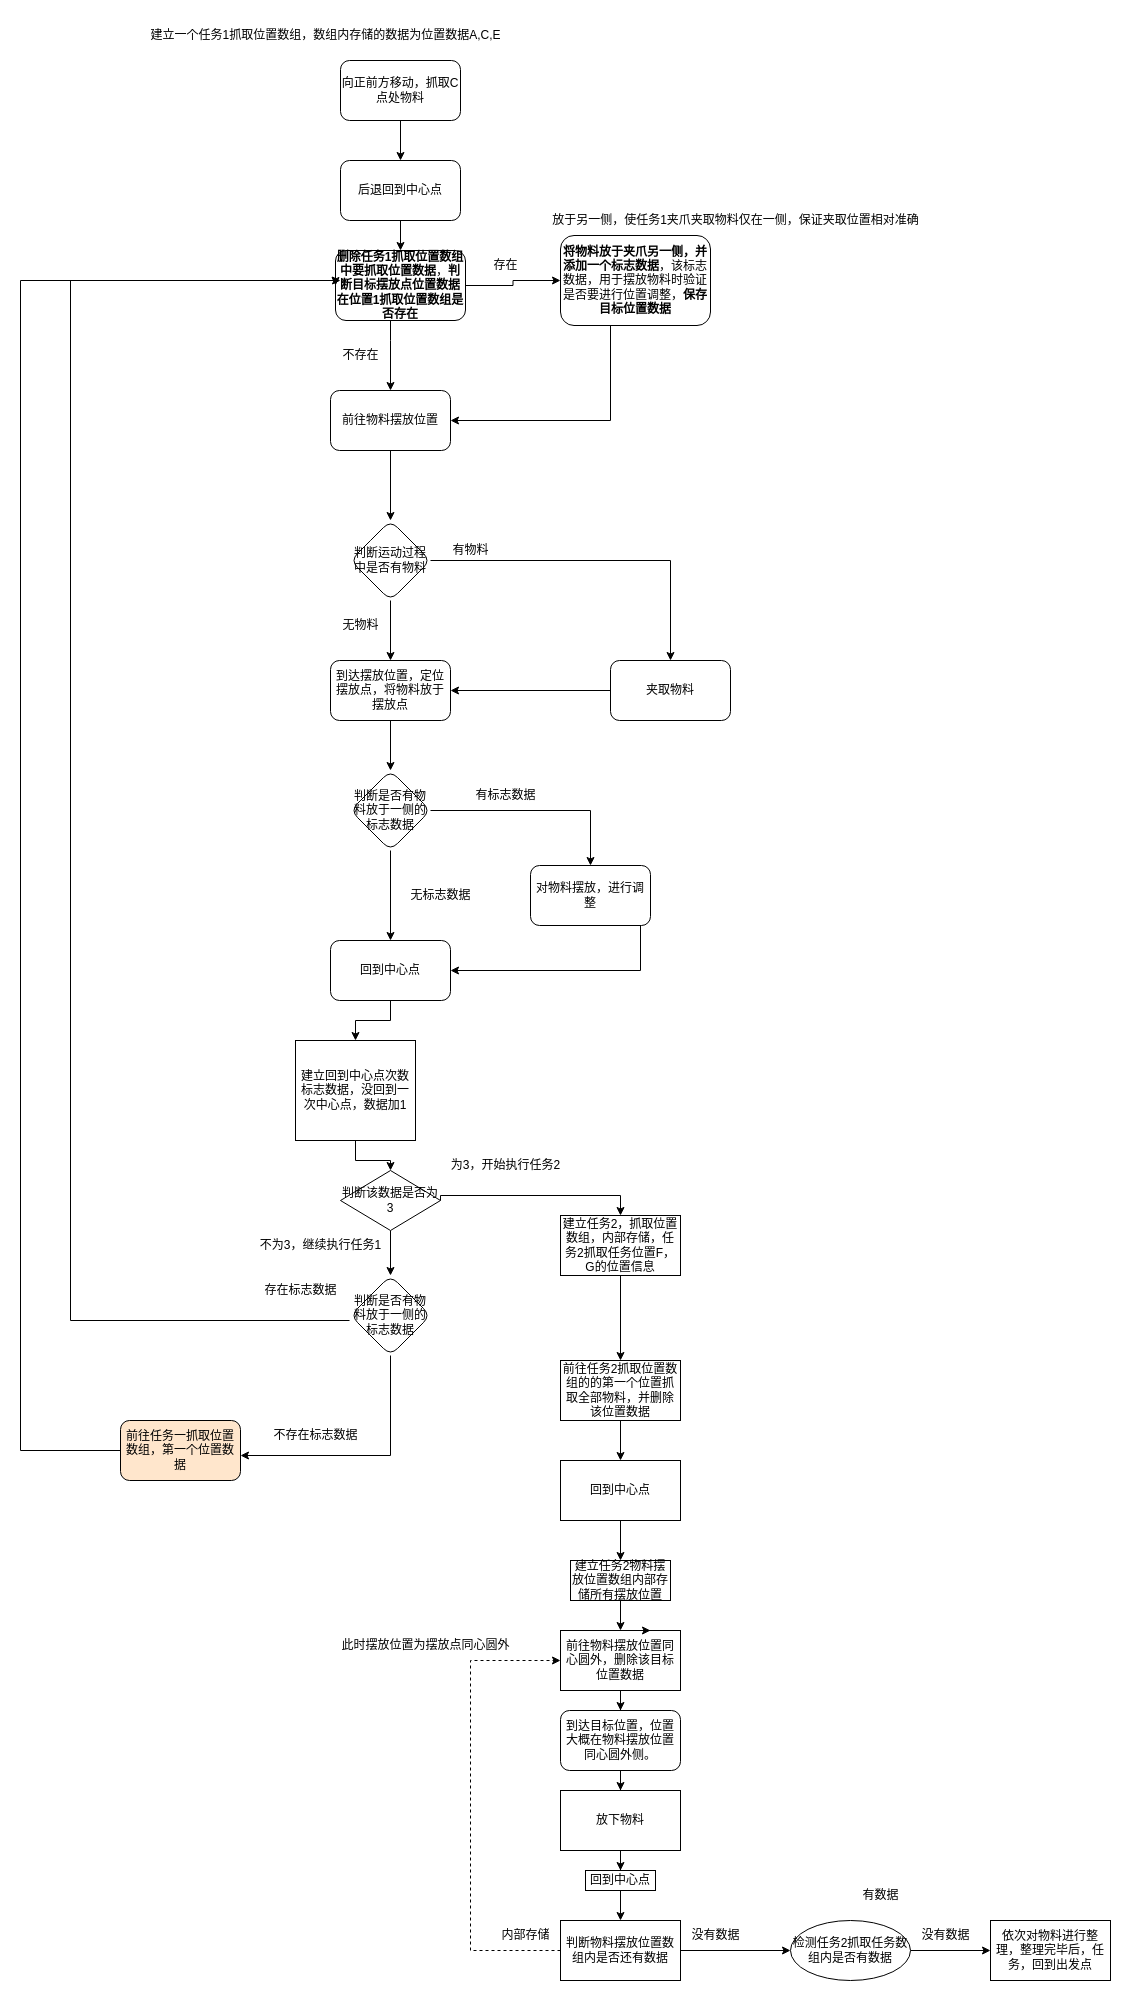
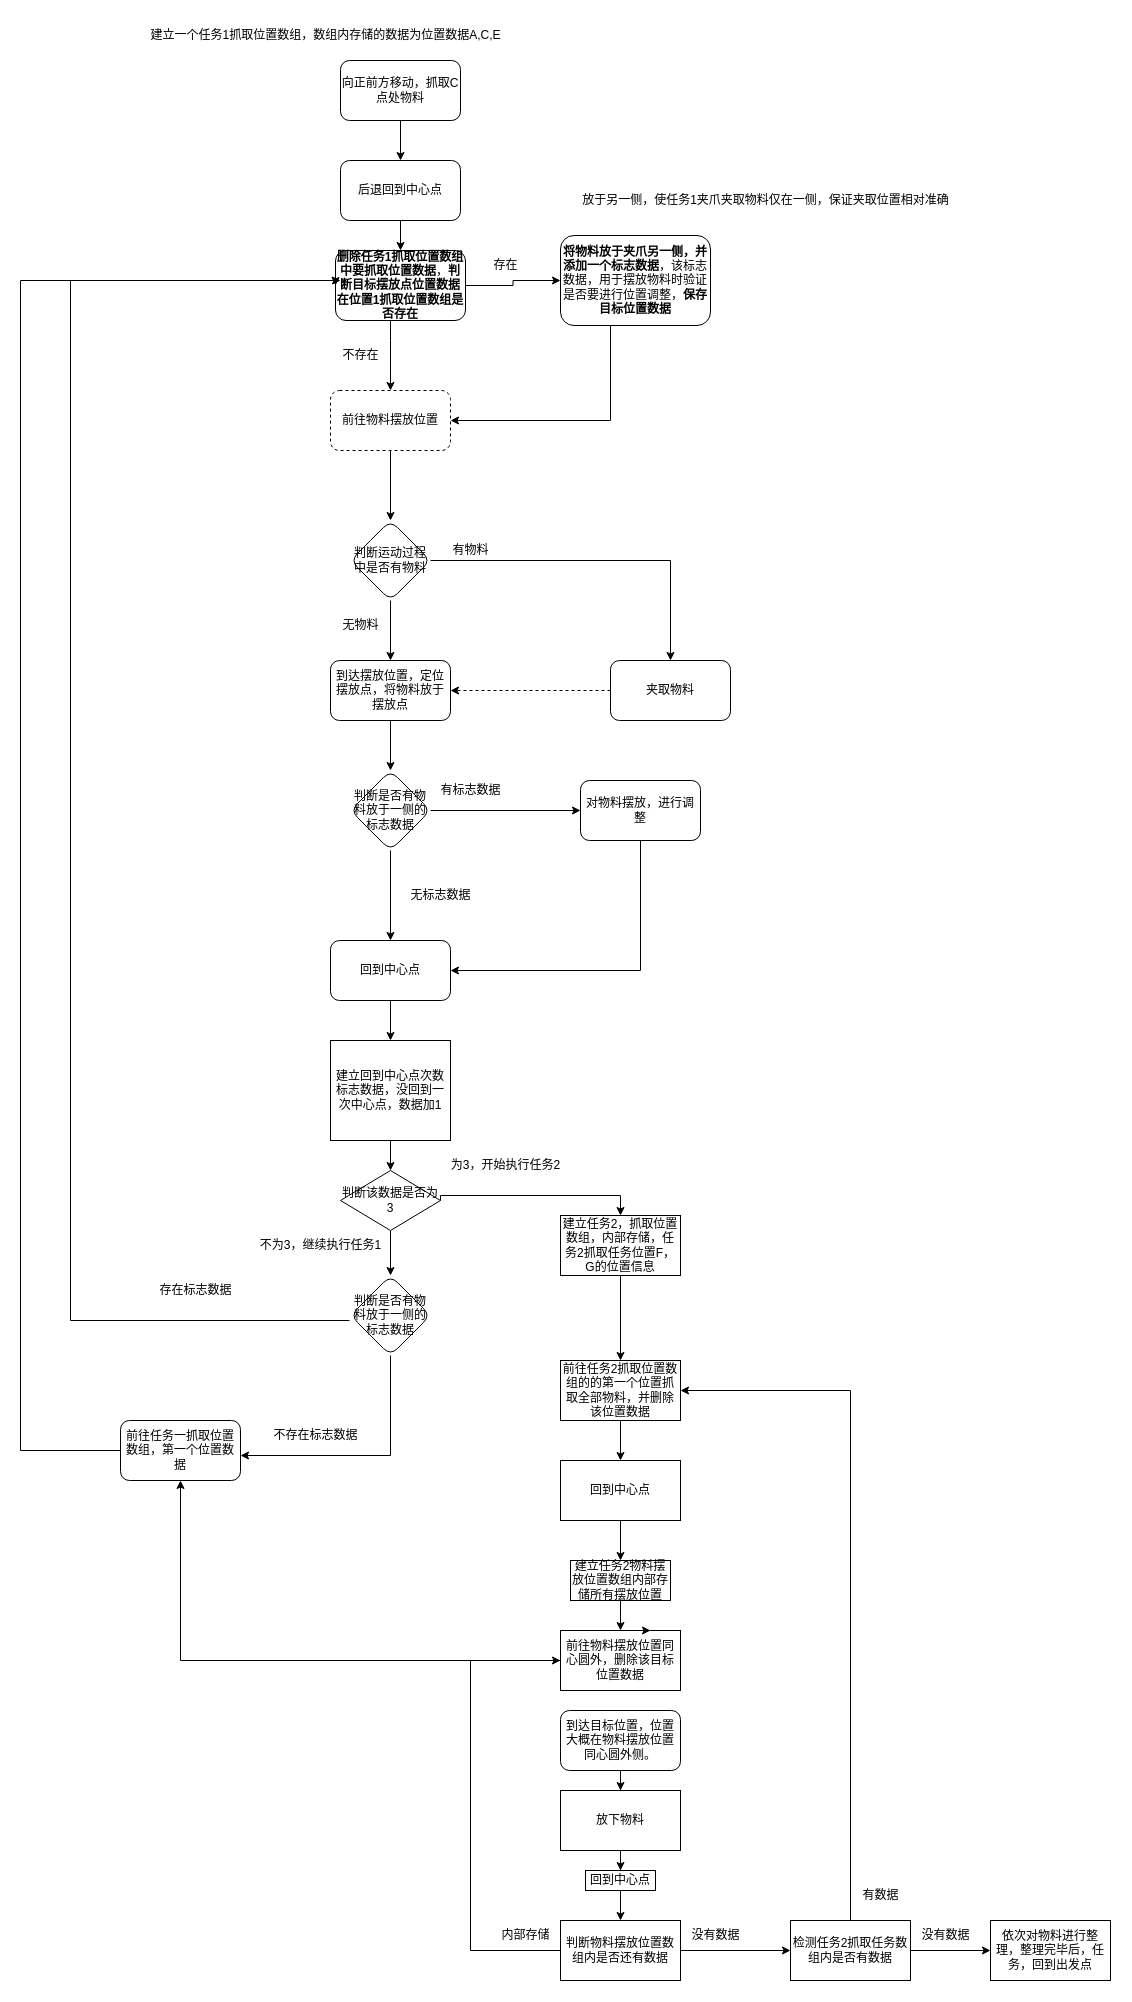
(736, 221) -> (766, 201)
(391, 421) -> (391, 421)
(534, 691) -> (534, 691)
(506, 796) -> (471, 791)
(591, 896) -> (641, 811)
(356, 1091) -> (391, 1091)
(301, 1291) -> (196, 1291)
(181, 1451) -> (181, 1451)
none -> (851, 1575)
(426, 1646) -> none
(621, 1705) -> (239, 1661)
(471, 1851) -> (471, 1851)
(851, 1951) -> (851, 1951)
